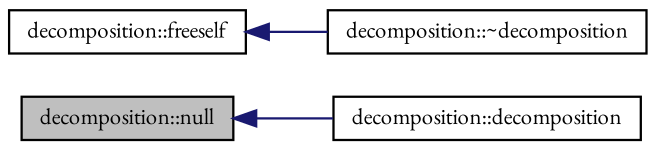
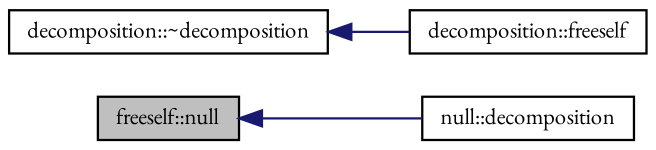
(298, 32) -> (380, 32)
(127, 118) -> (168, 118)
(487, 118) -> (528, 118)
